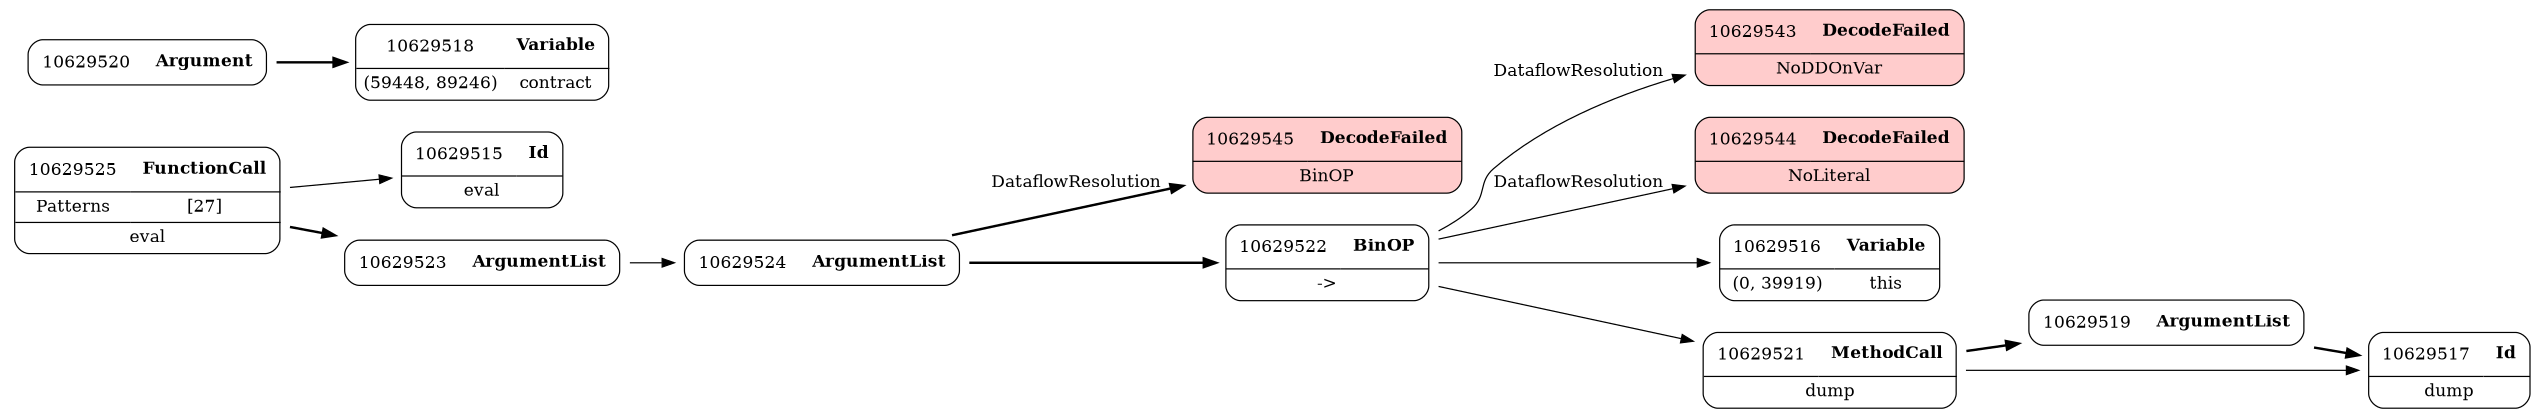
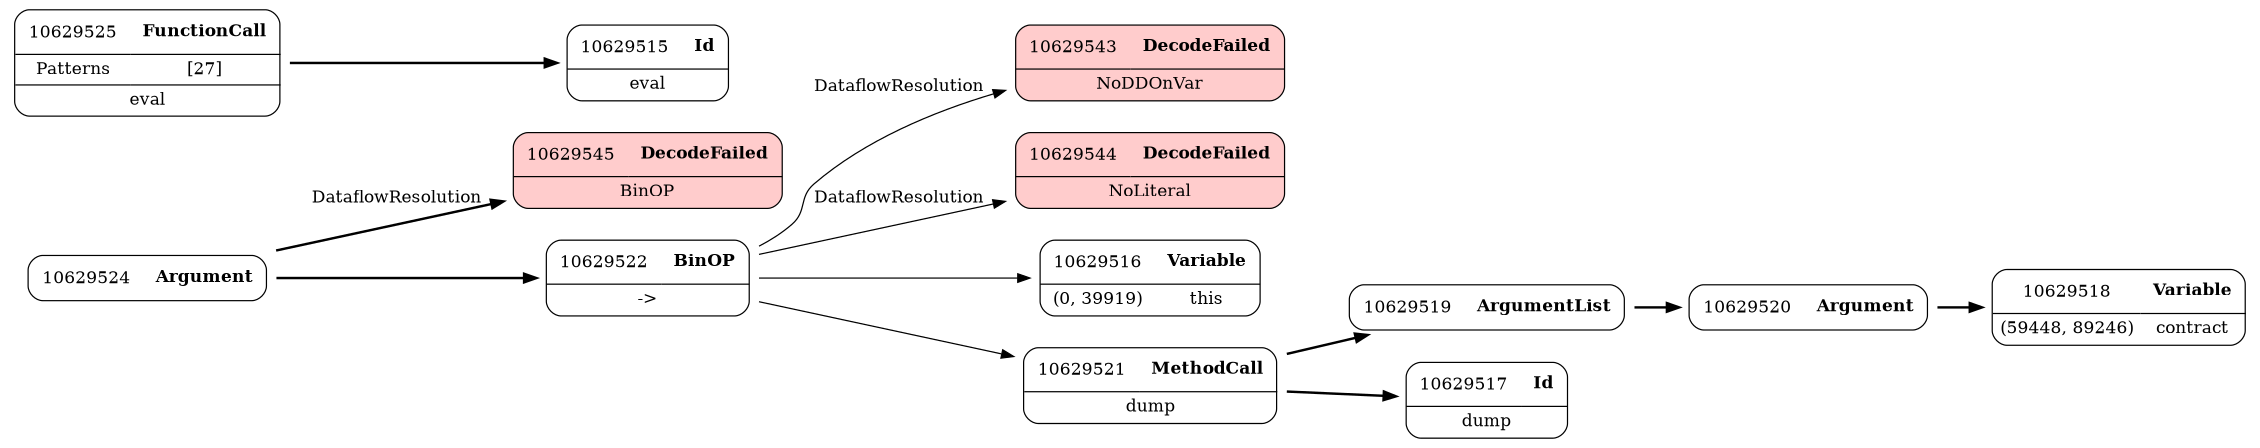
(335, 183) -> (417, 63)
(879, 262) -> (205, 277)
(482, 263) -> none
(2330, 350) -> (1651, 307)
(2156, 370) -> (1335, 394)
